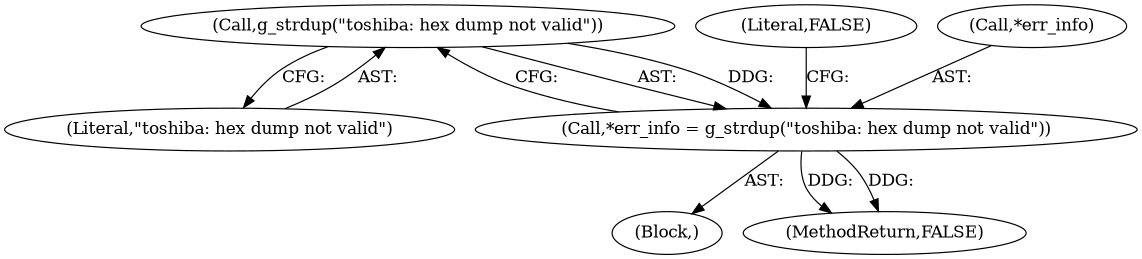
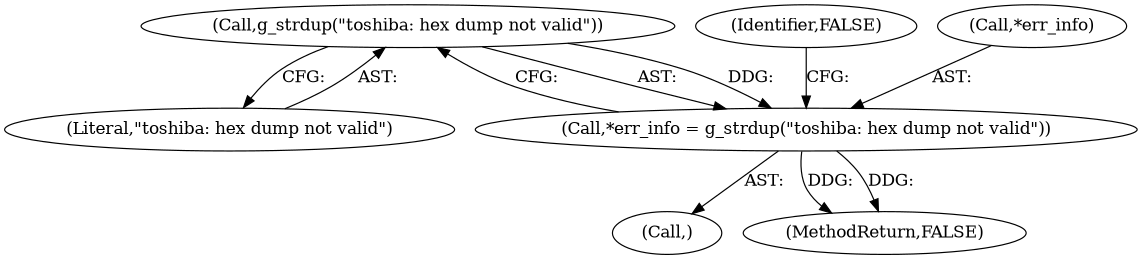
(806, 26) -> (806, 26)
(667, 233) -> (667, 233)
